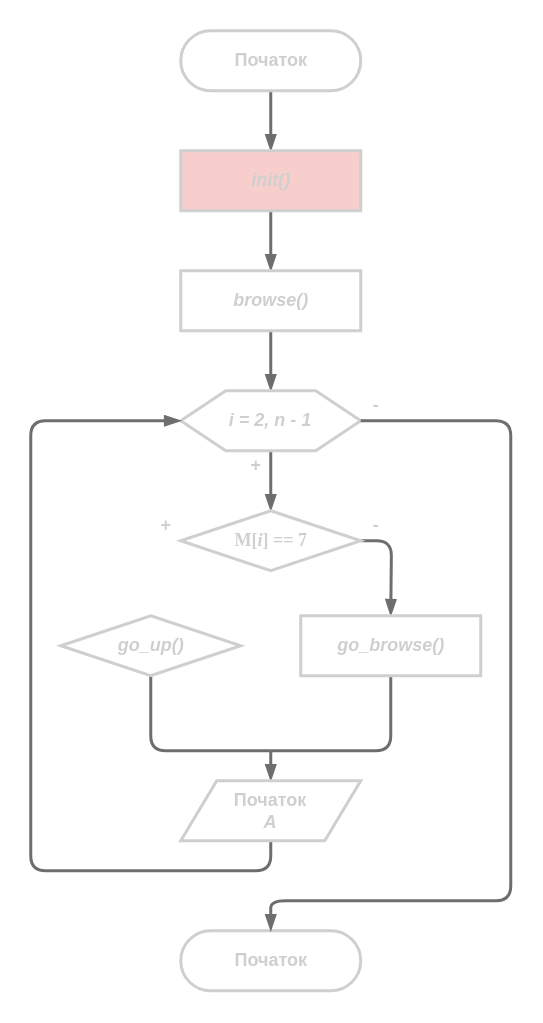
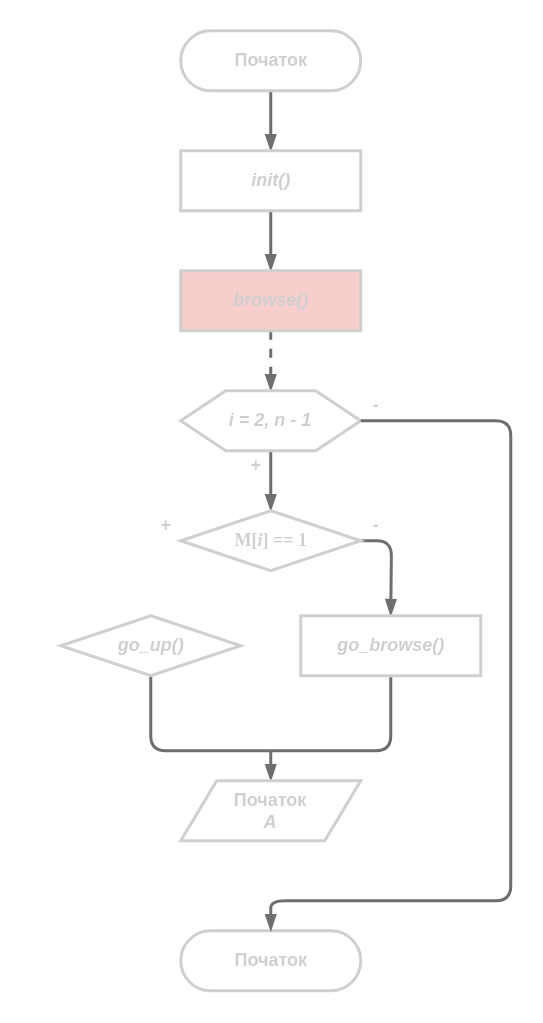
(271, 181) -> (271, 181)
(271, 301) -> (271, 301)
(271, 350) -> (271, 350)
(272, 541) -> (272, 541)
(31, 709) -> none
